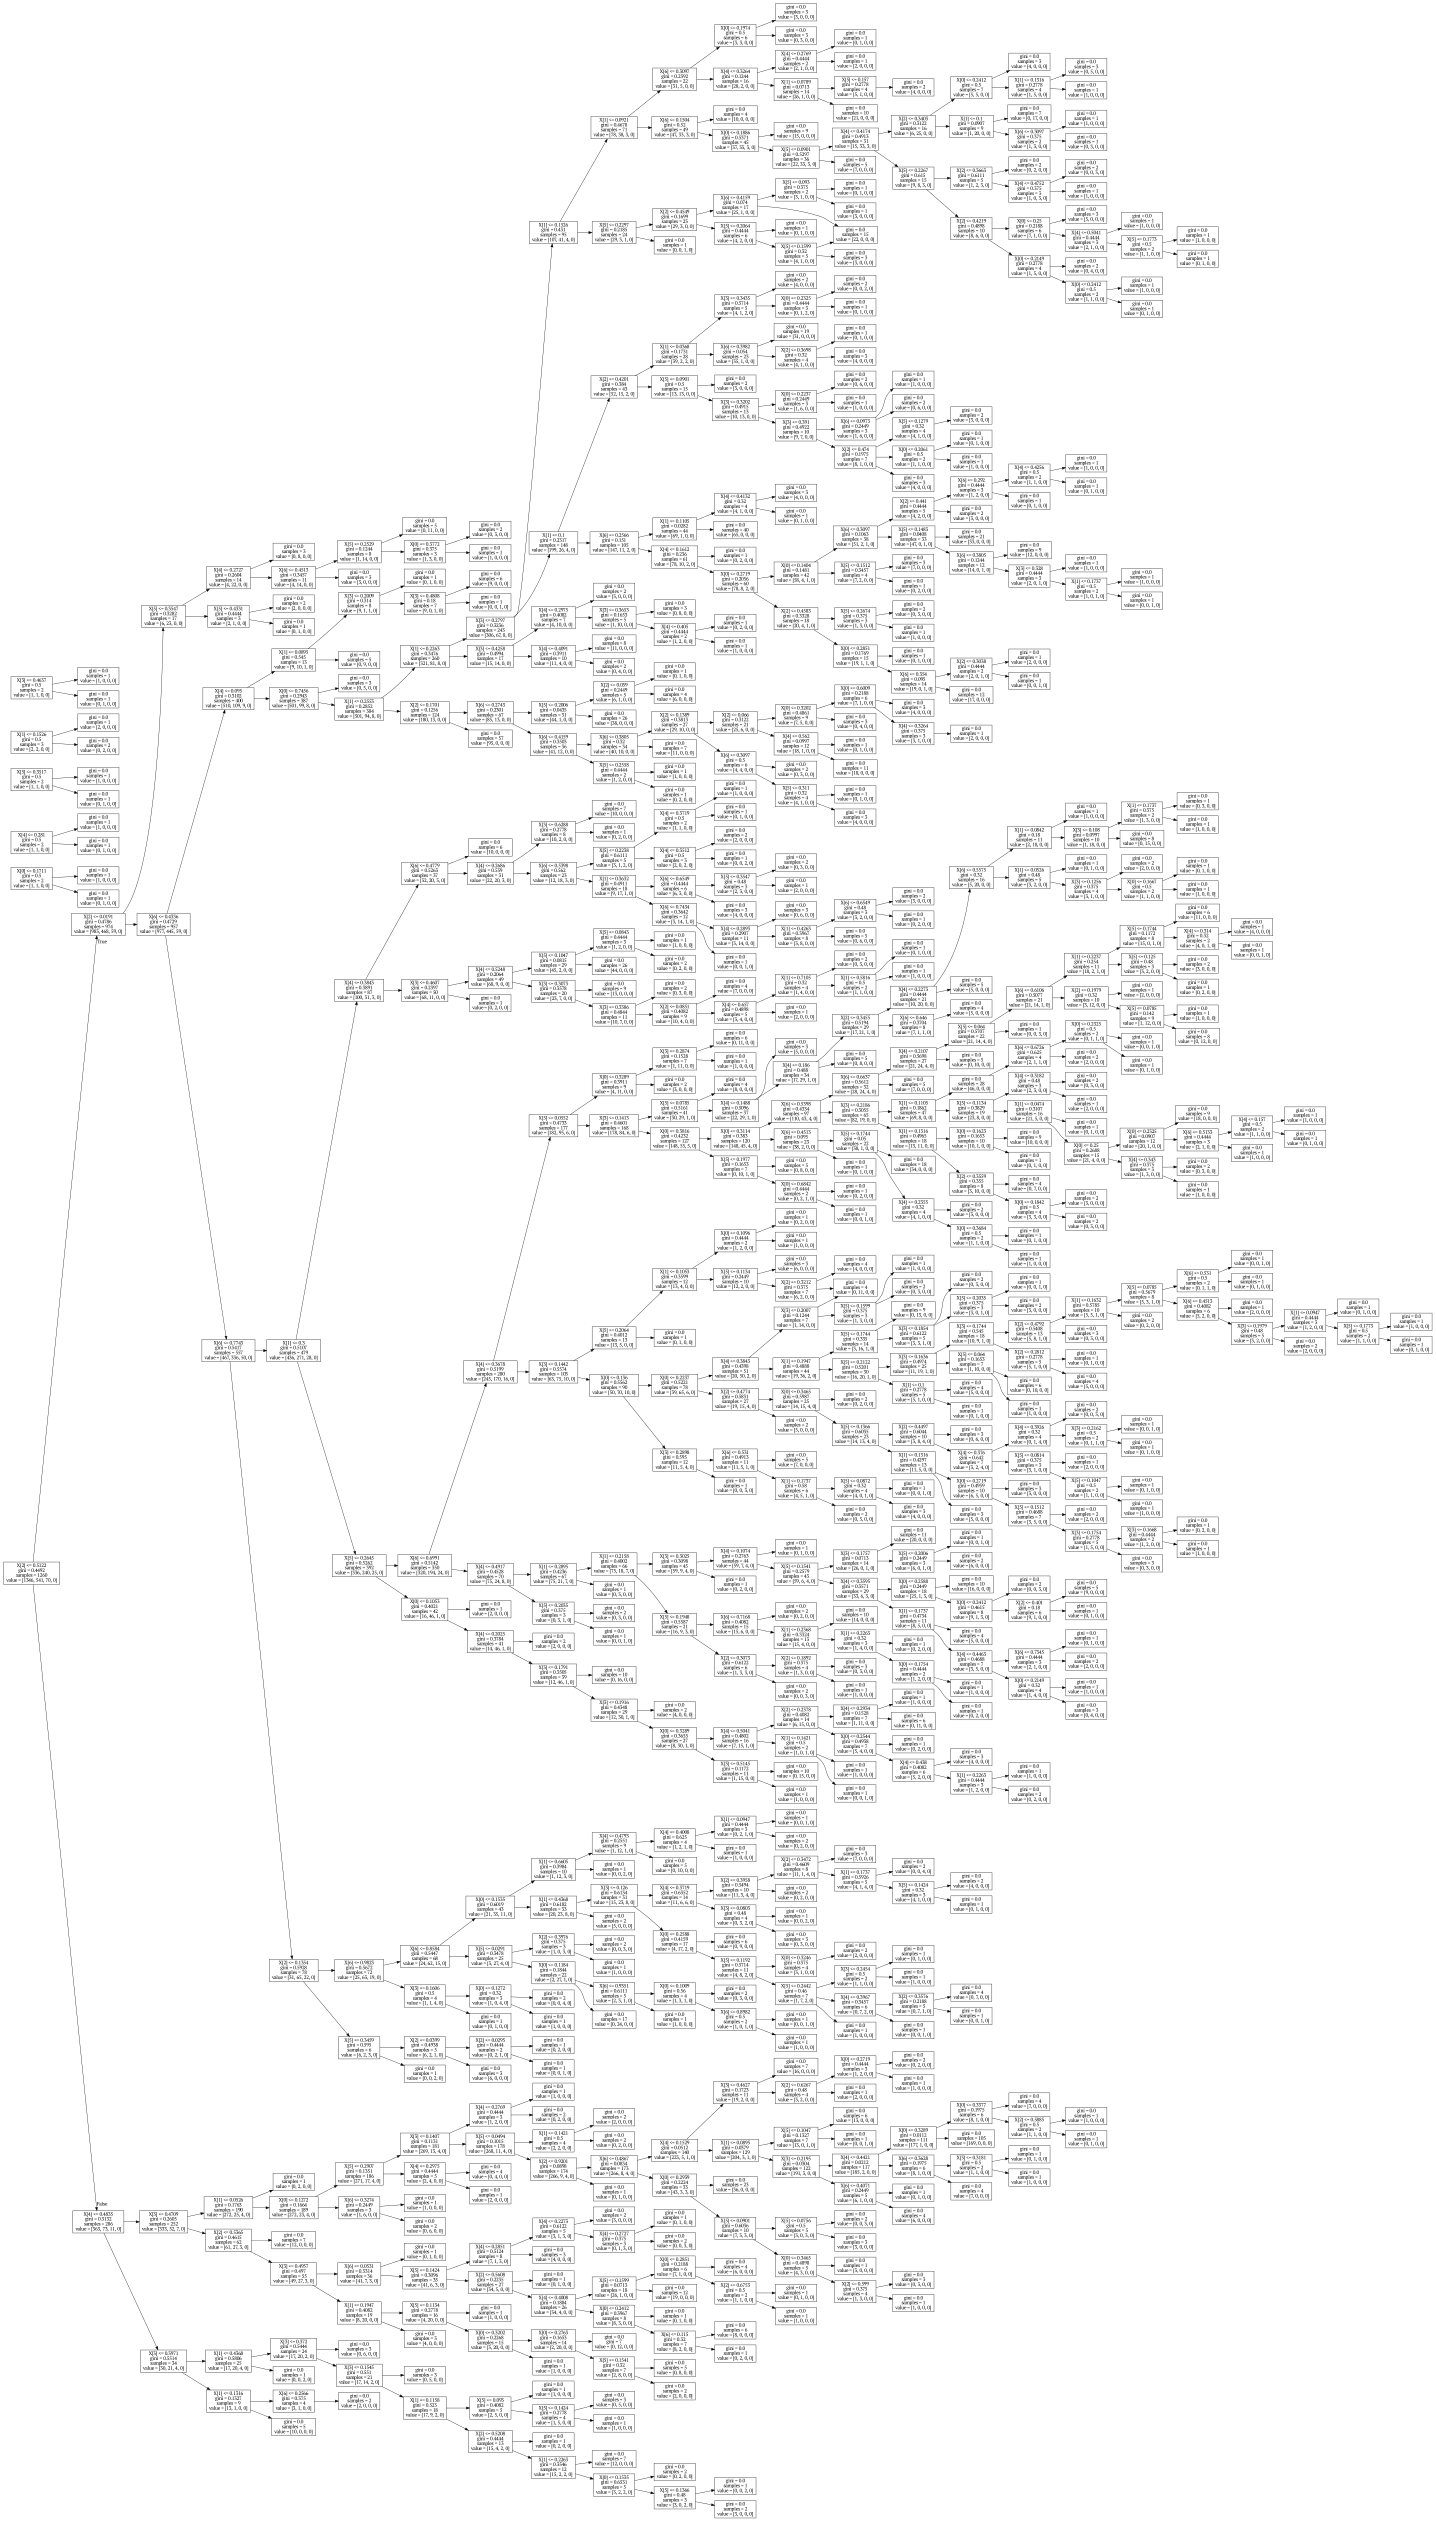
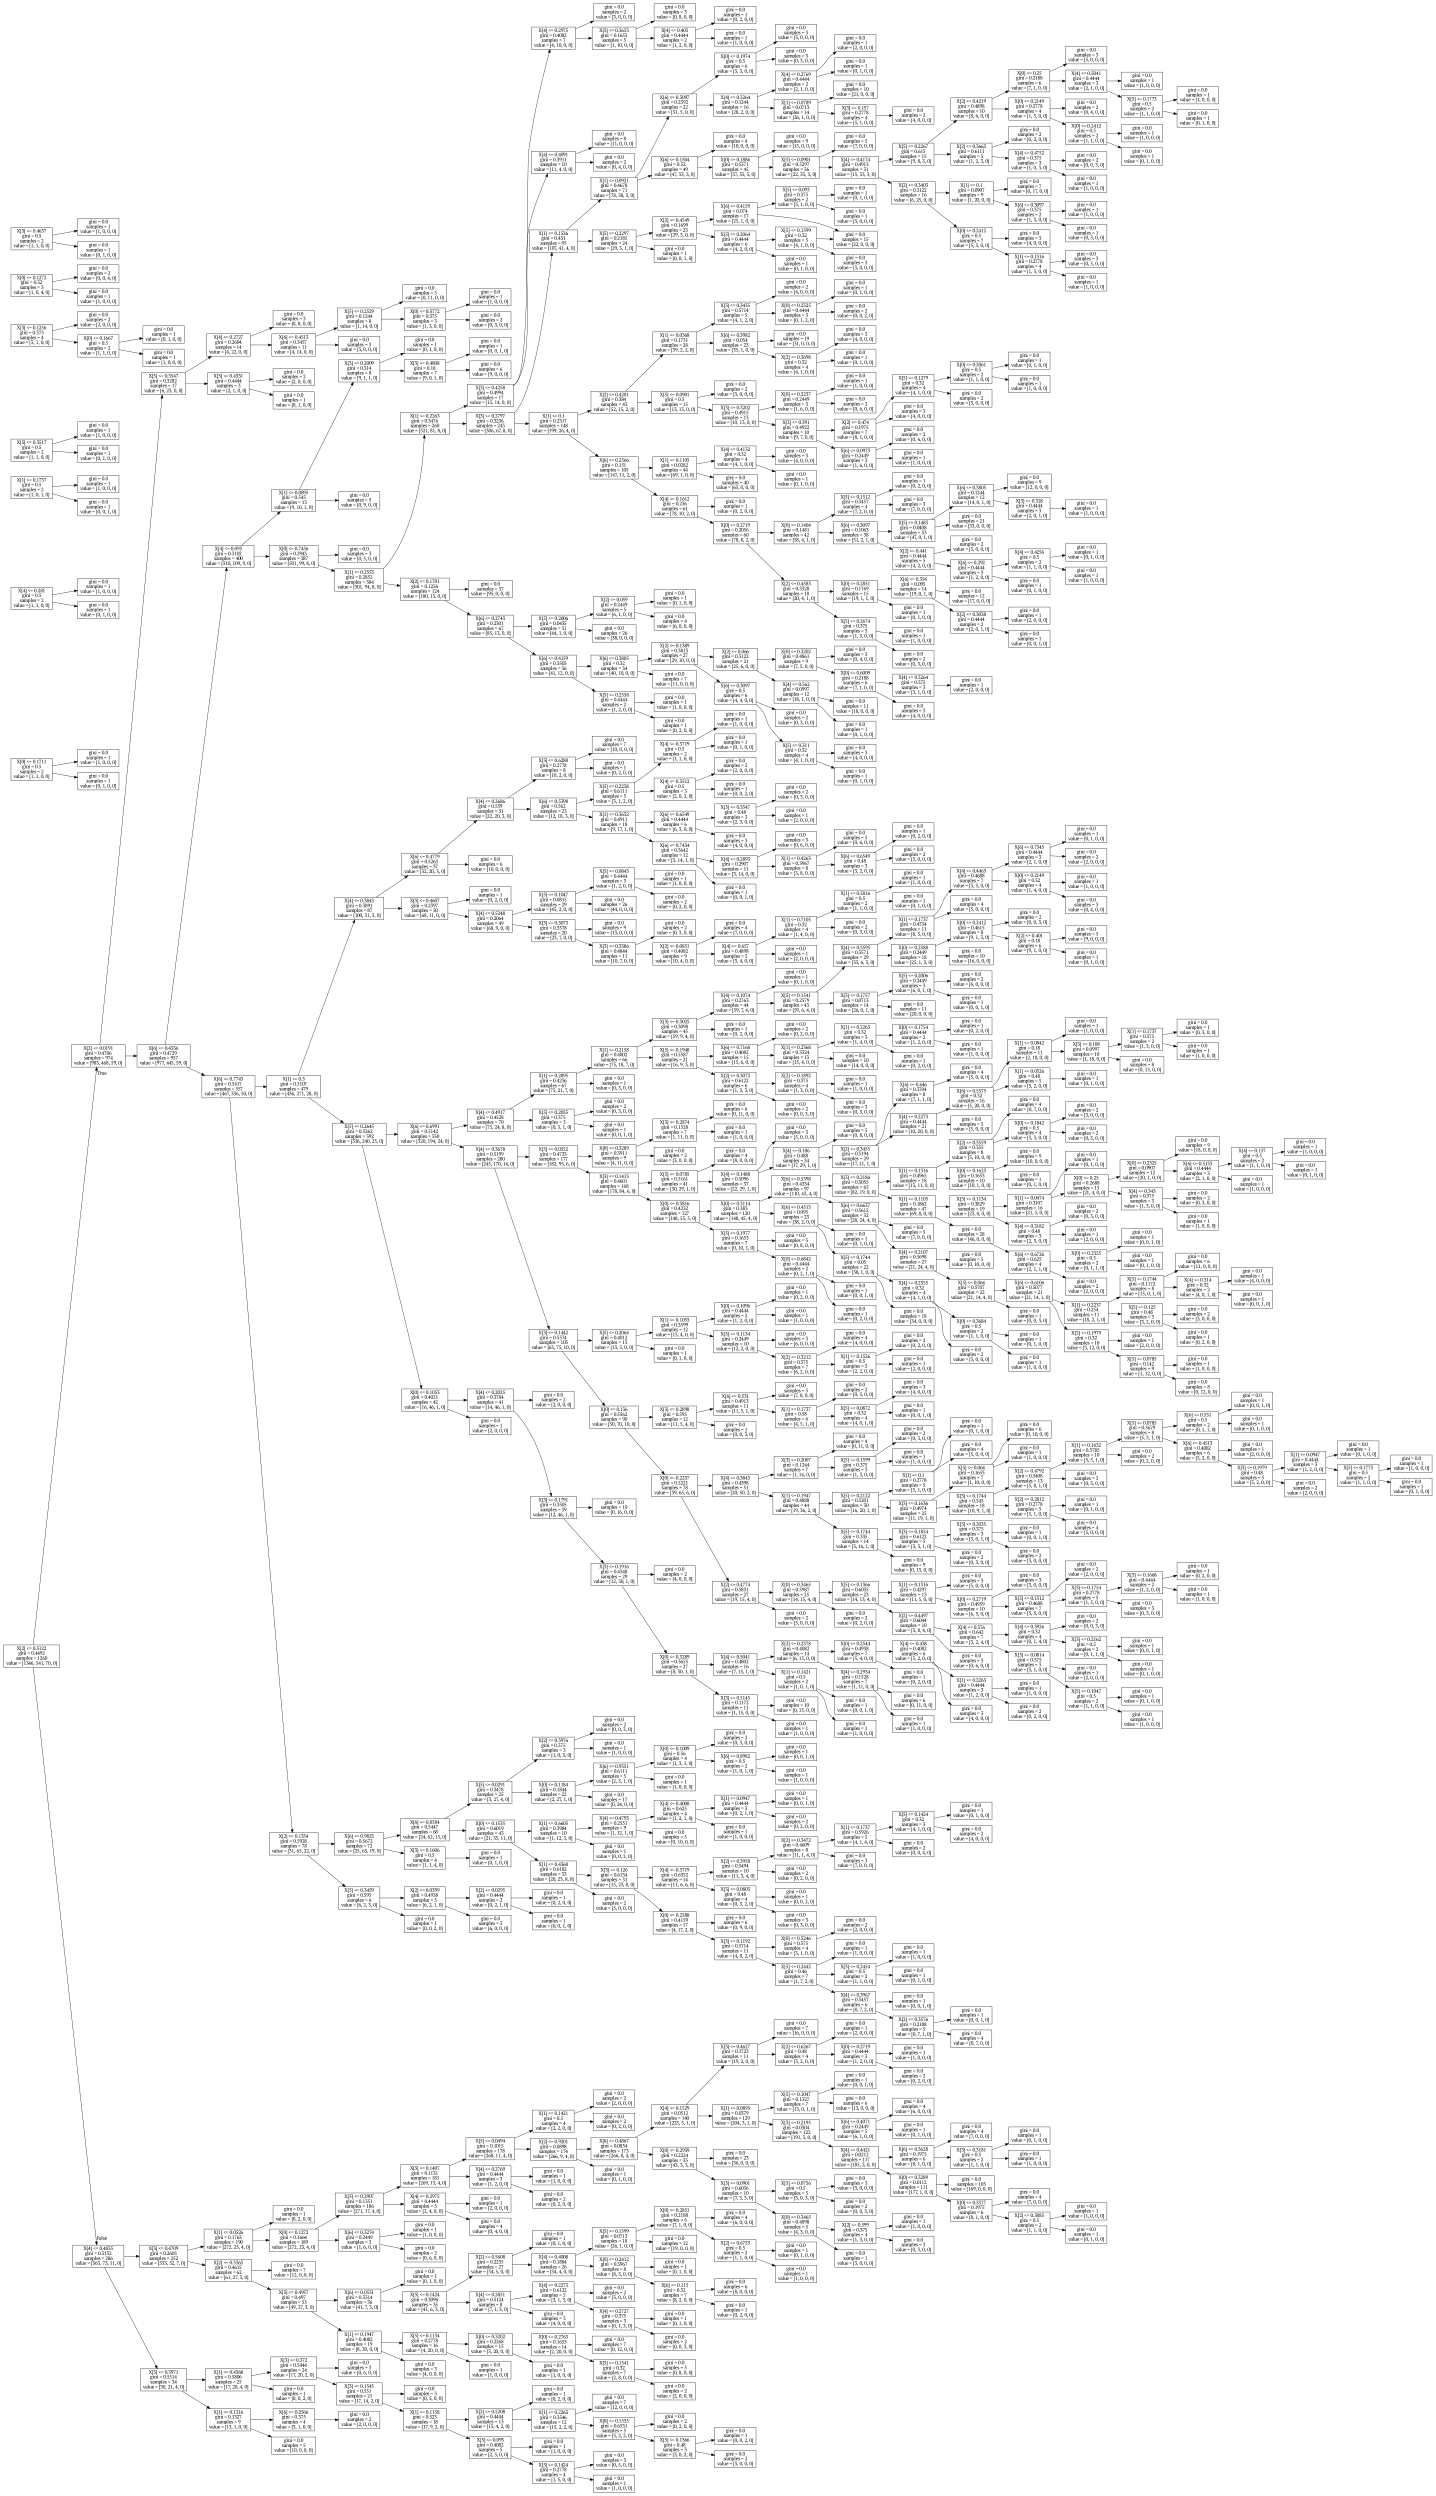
(883, 457) -> (941, 379)
(1056, 582) -> none
(1056, 883) -> none
(823, 1289) -> (824, 1365)
(456, 1996) -> none
(614, 2342) -> (614, 2345)
